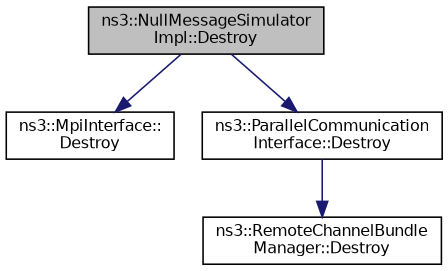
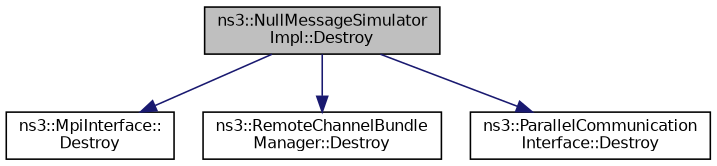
(322, 180) -> (322, 75)
